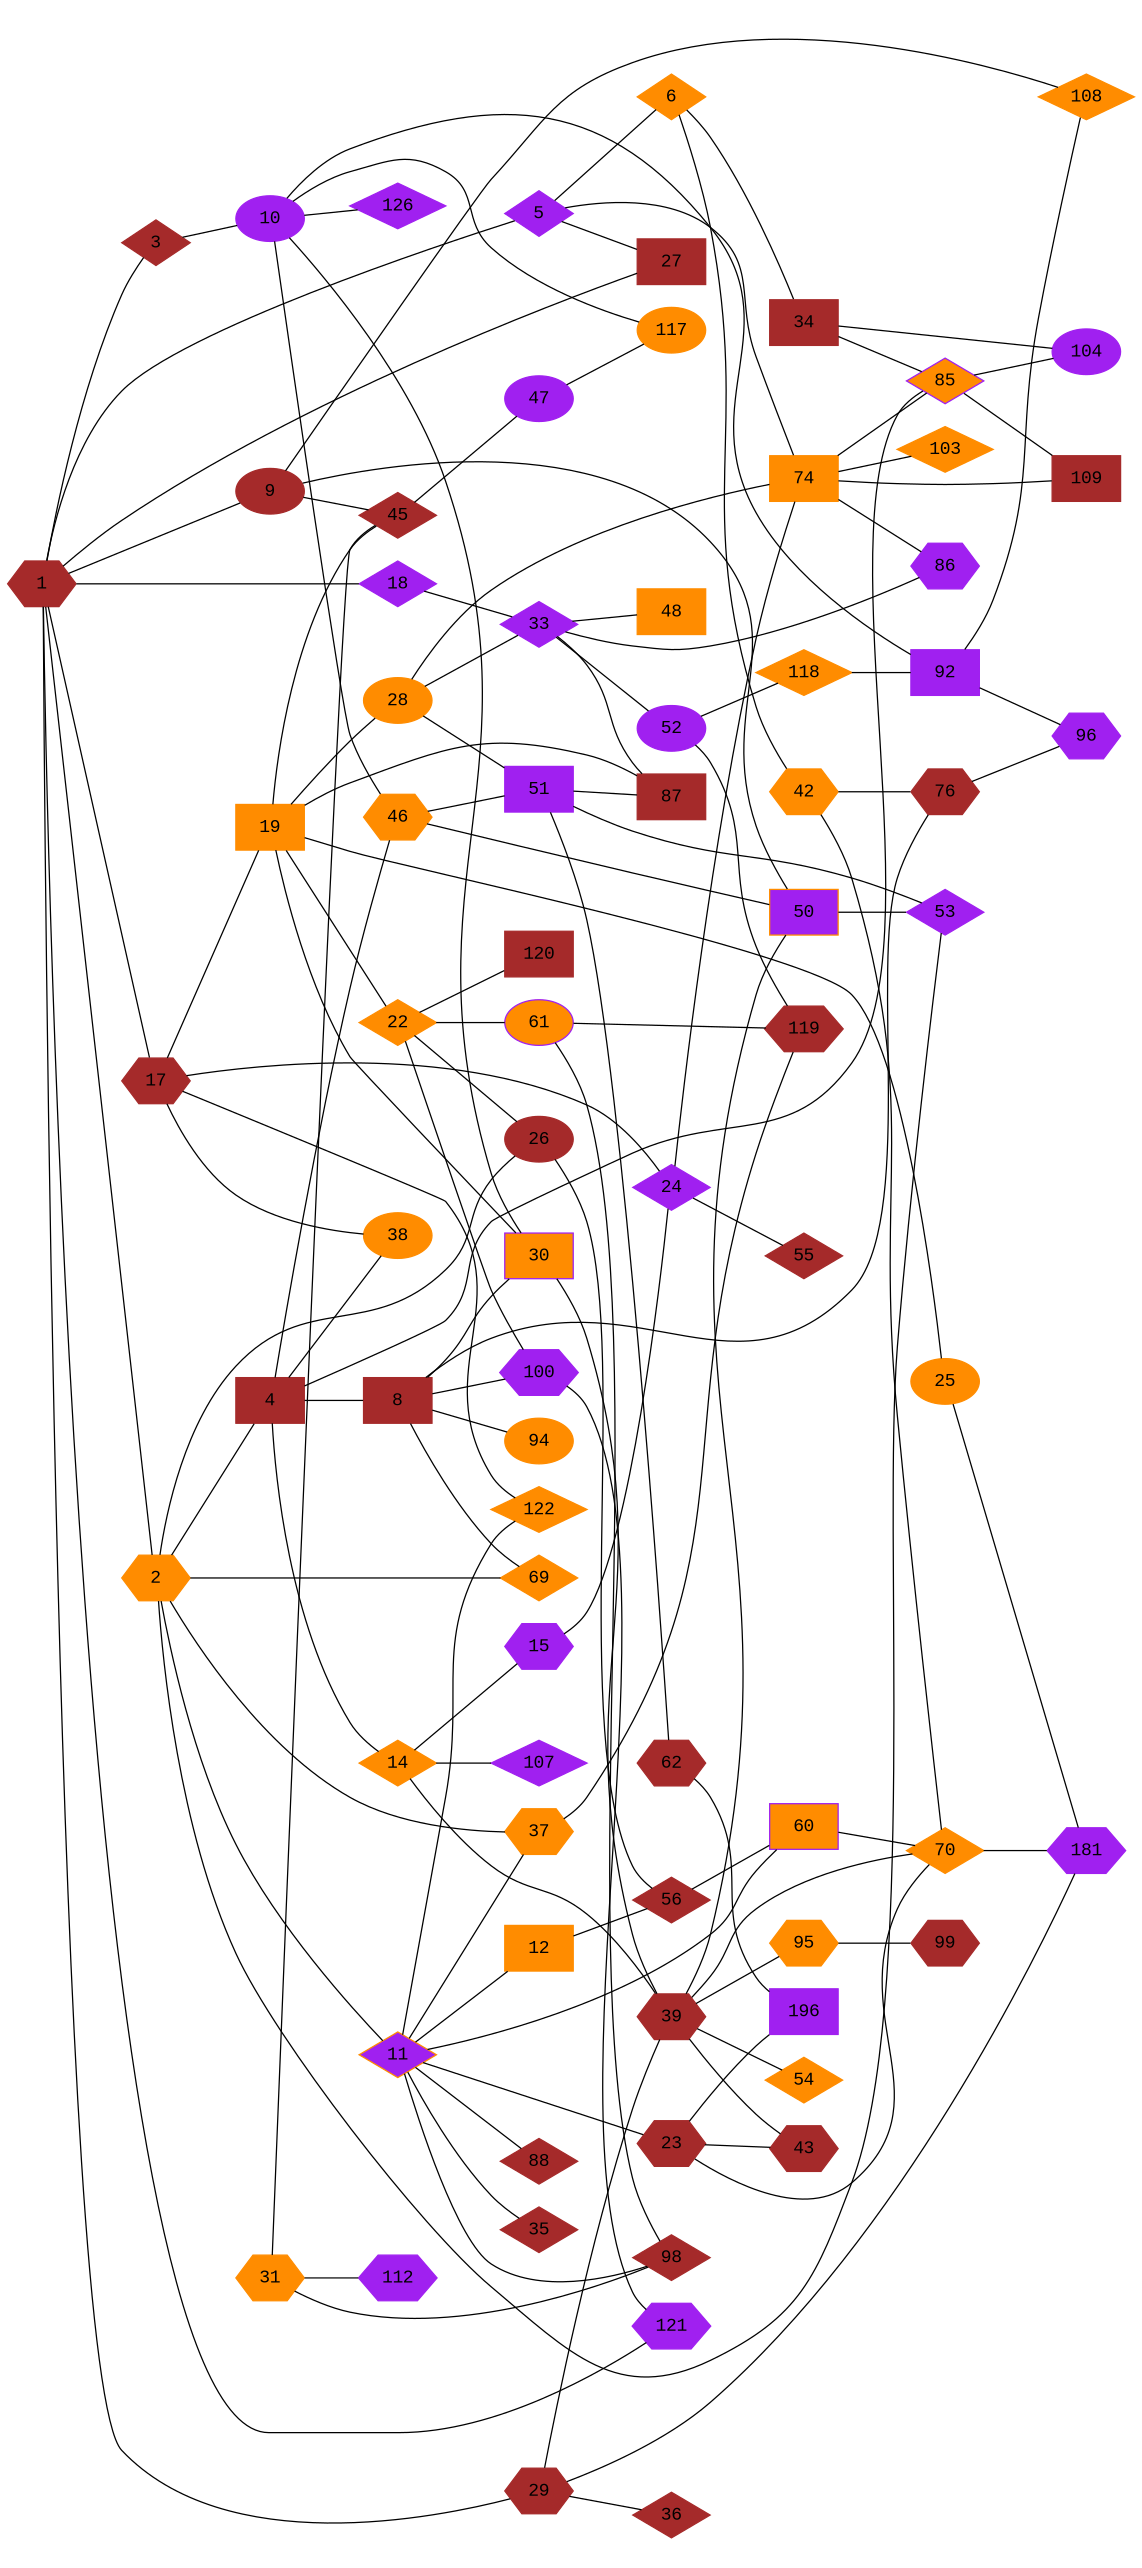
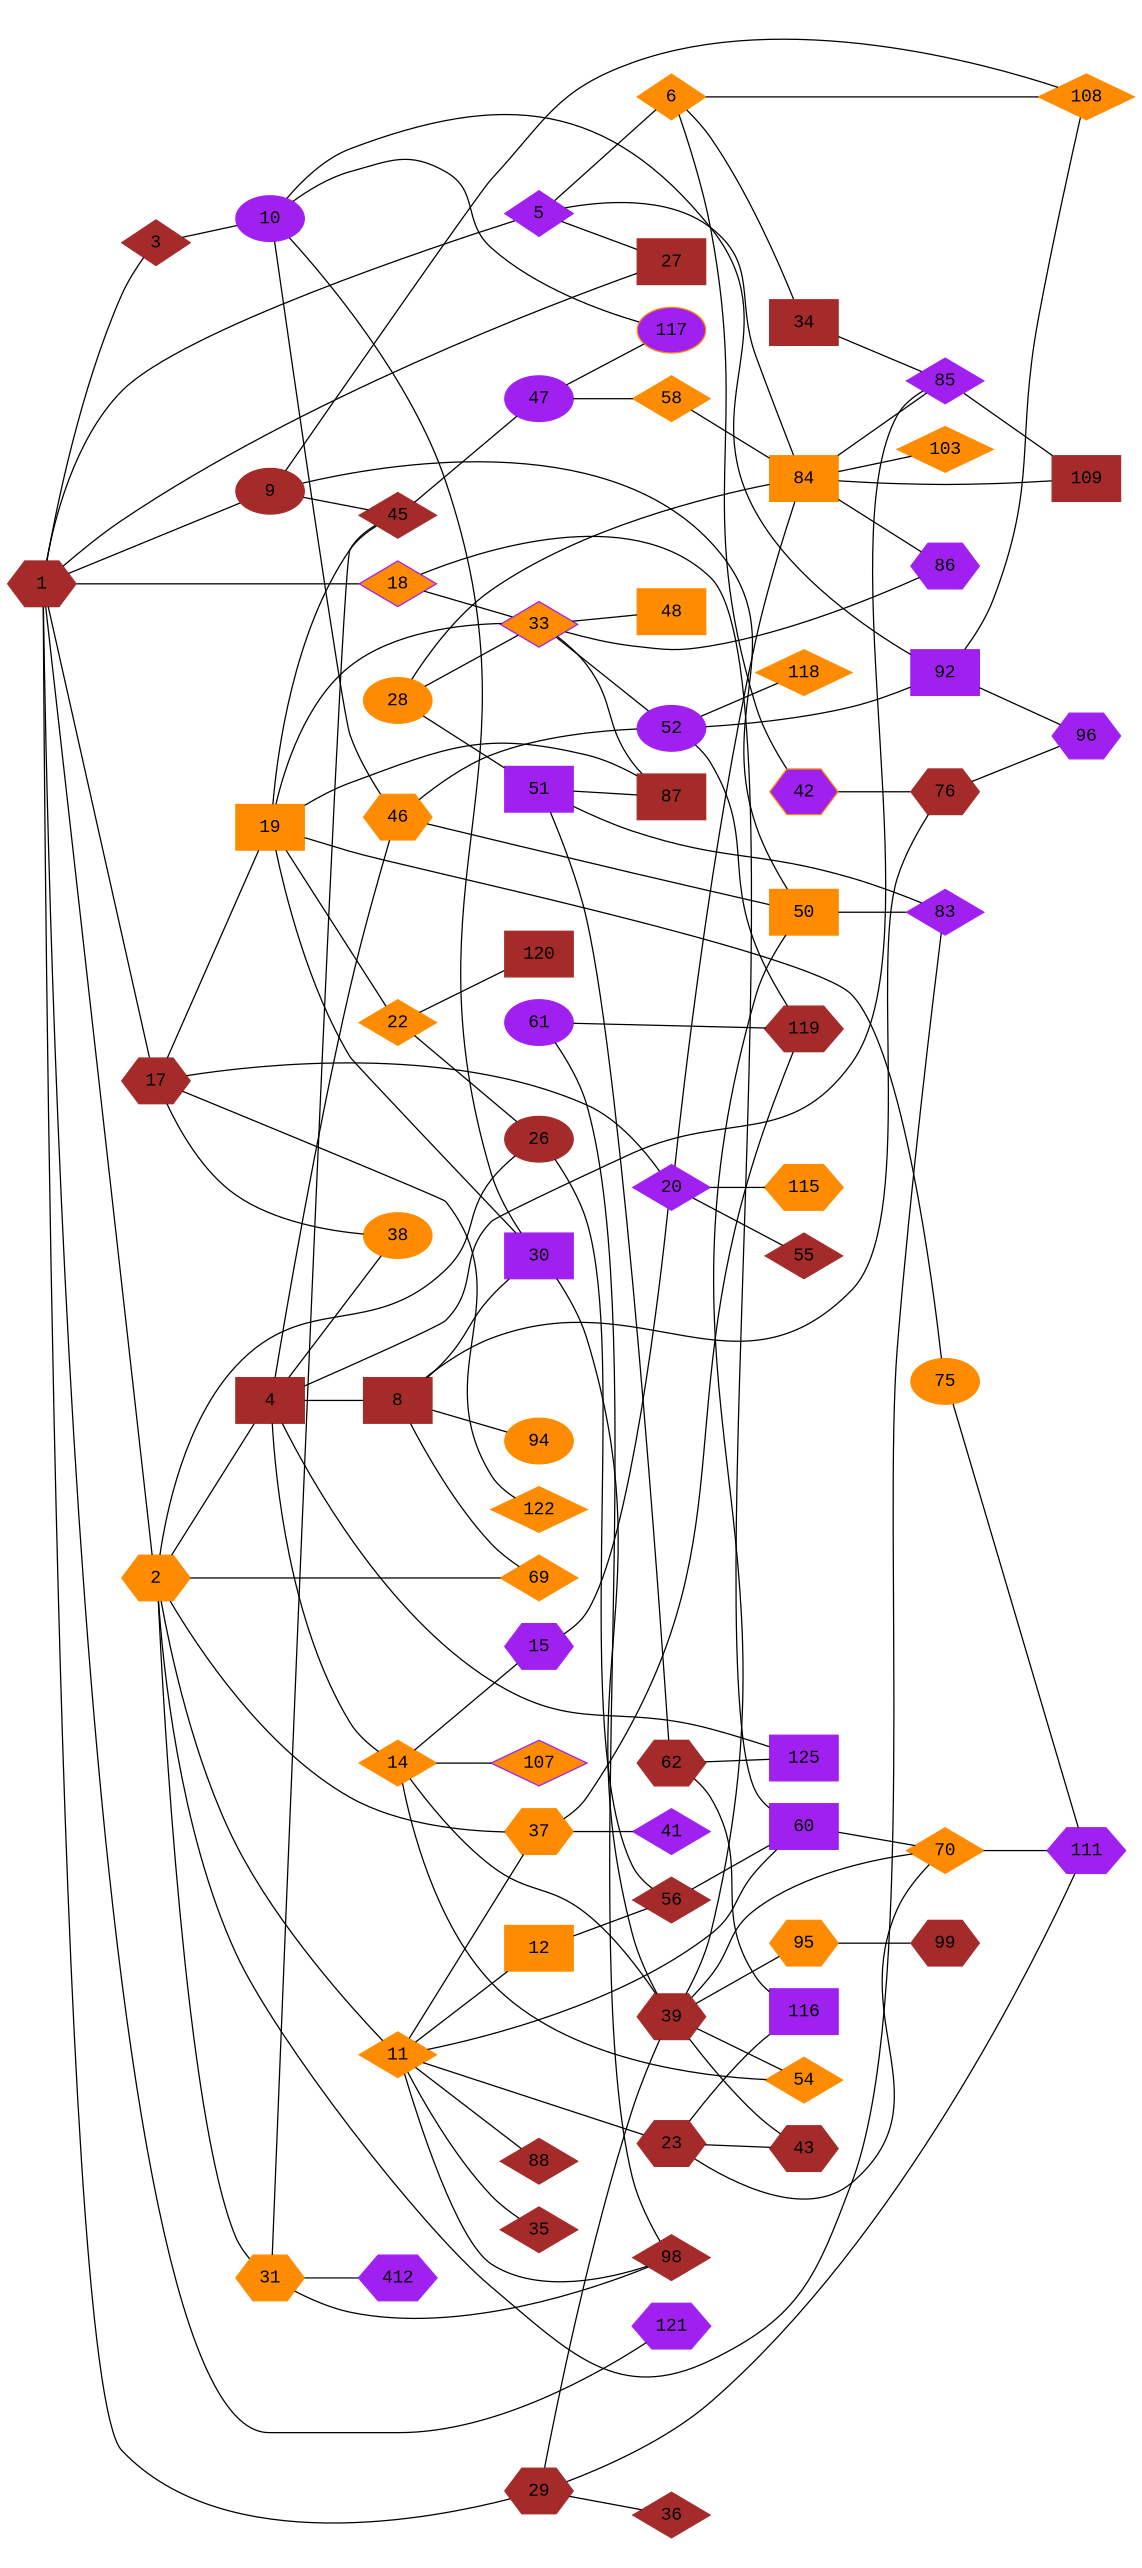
none -> (872, 97)
(398, 206) -> none
(671, 330) -> (671, 330)
(1086, 352) -> none
(945, 381) -> (945, 381)
none -> (671, 399)
(804, 479) -> (804, 479)
(398, 584) -> (398, 584)
(539, 624) -> (539, 624)
(884, 673) -> (810, 715)
(327, 764) -> (350, 666)
(804, 792) -> (804, 792)
(466, 804) -> (499, 752)
(804, 912) -> (804, 912)
(945, 912) -> (945, 912)
(472, 1023) -> none
(539, 1023) -> (539, 1023)
none -> (748, 1080)
(671, 1187) -> (671, 1187)
none -> (804, 1187)
(539, 1256) -> (539, 1256)
(891, 1318) -> none
(539, 1373) -> none
(945, 1381) -> (945, 1381)
none -> (804, 1758)
(539, 1763) -> (539, 1763)
(449, 1771) -> none
(804, 1827) -> (804, 1827)
none -> (671, 1832)
(1086, 1851) -> (1086, 1851)
none -> (182, 1934)
none -> (521, 2008)
(804, 2012) -> (804, 2012)
(398, 2055) -> (398, 2055)
(398, 2278) -> (398, 2278)
